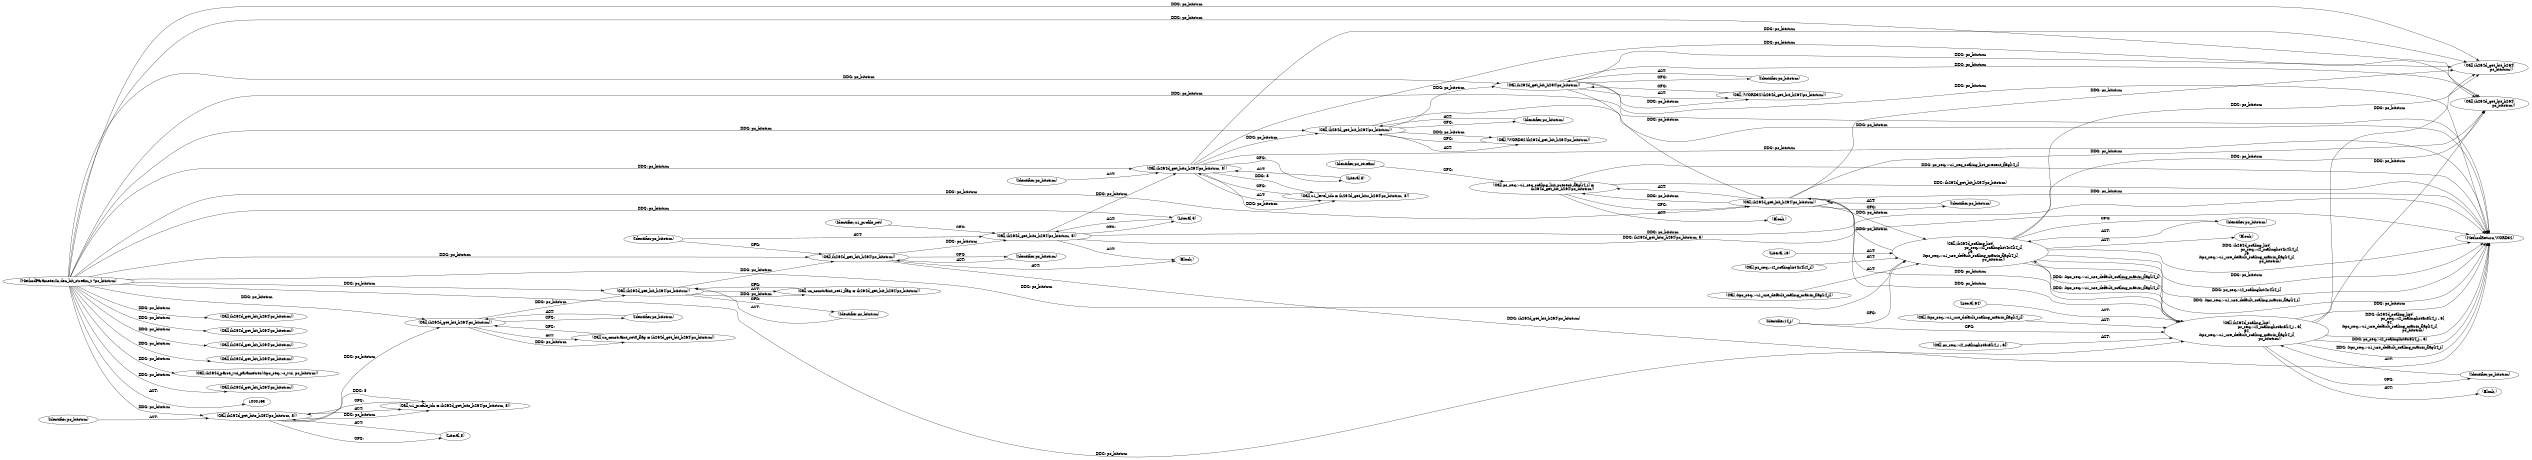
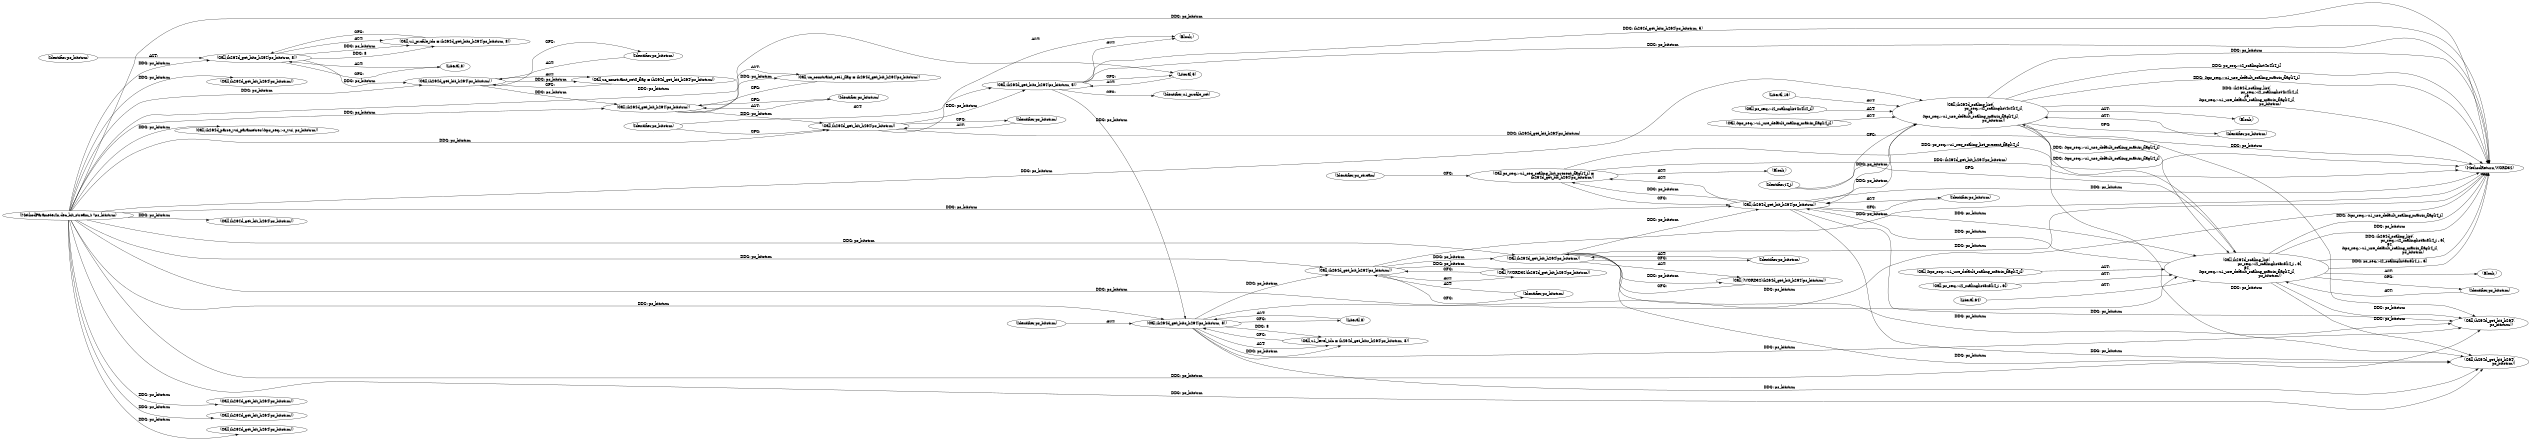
(940, 229) -> (1105, 95)
(257, 402) -> none
